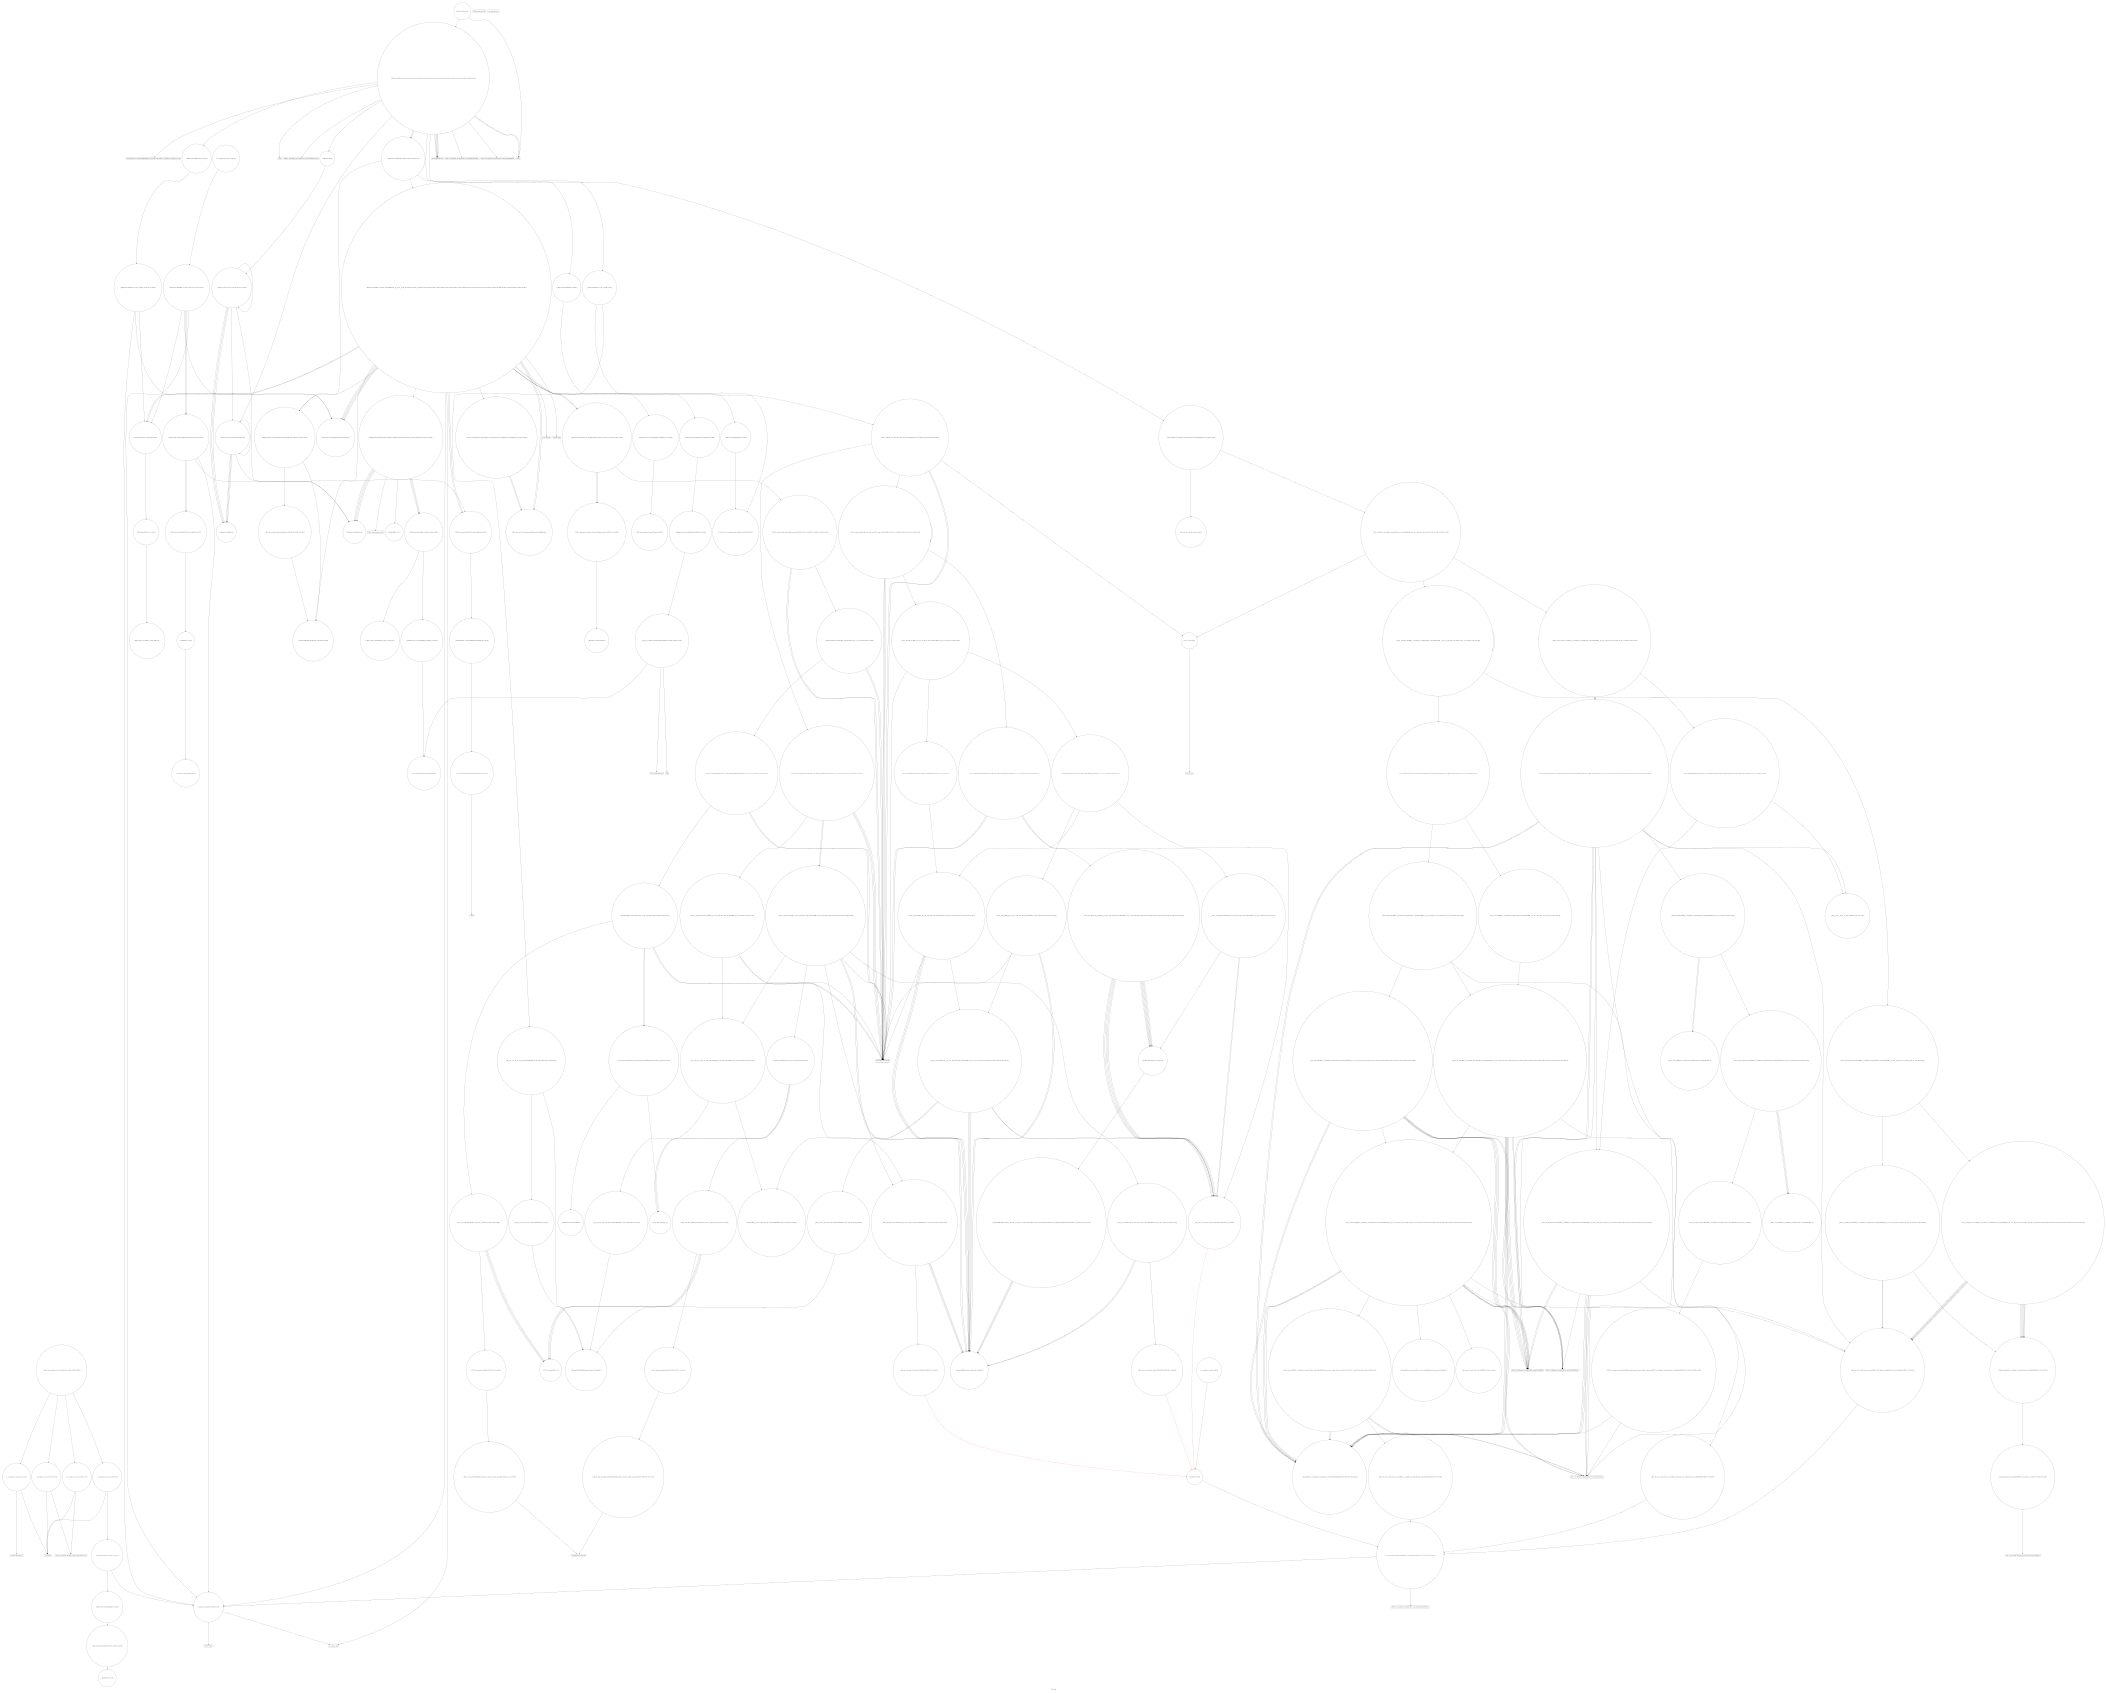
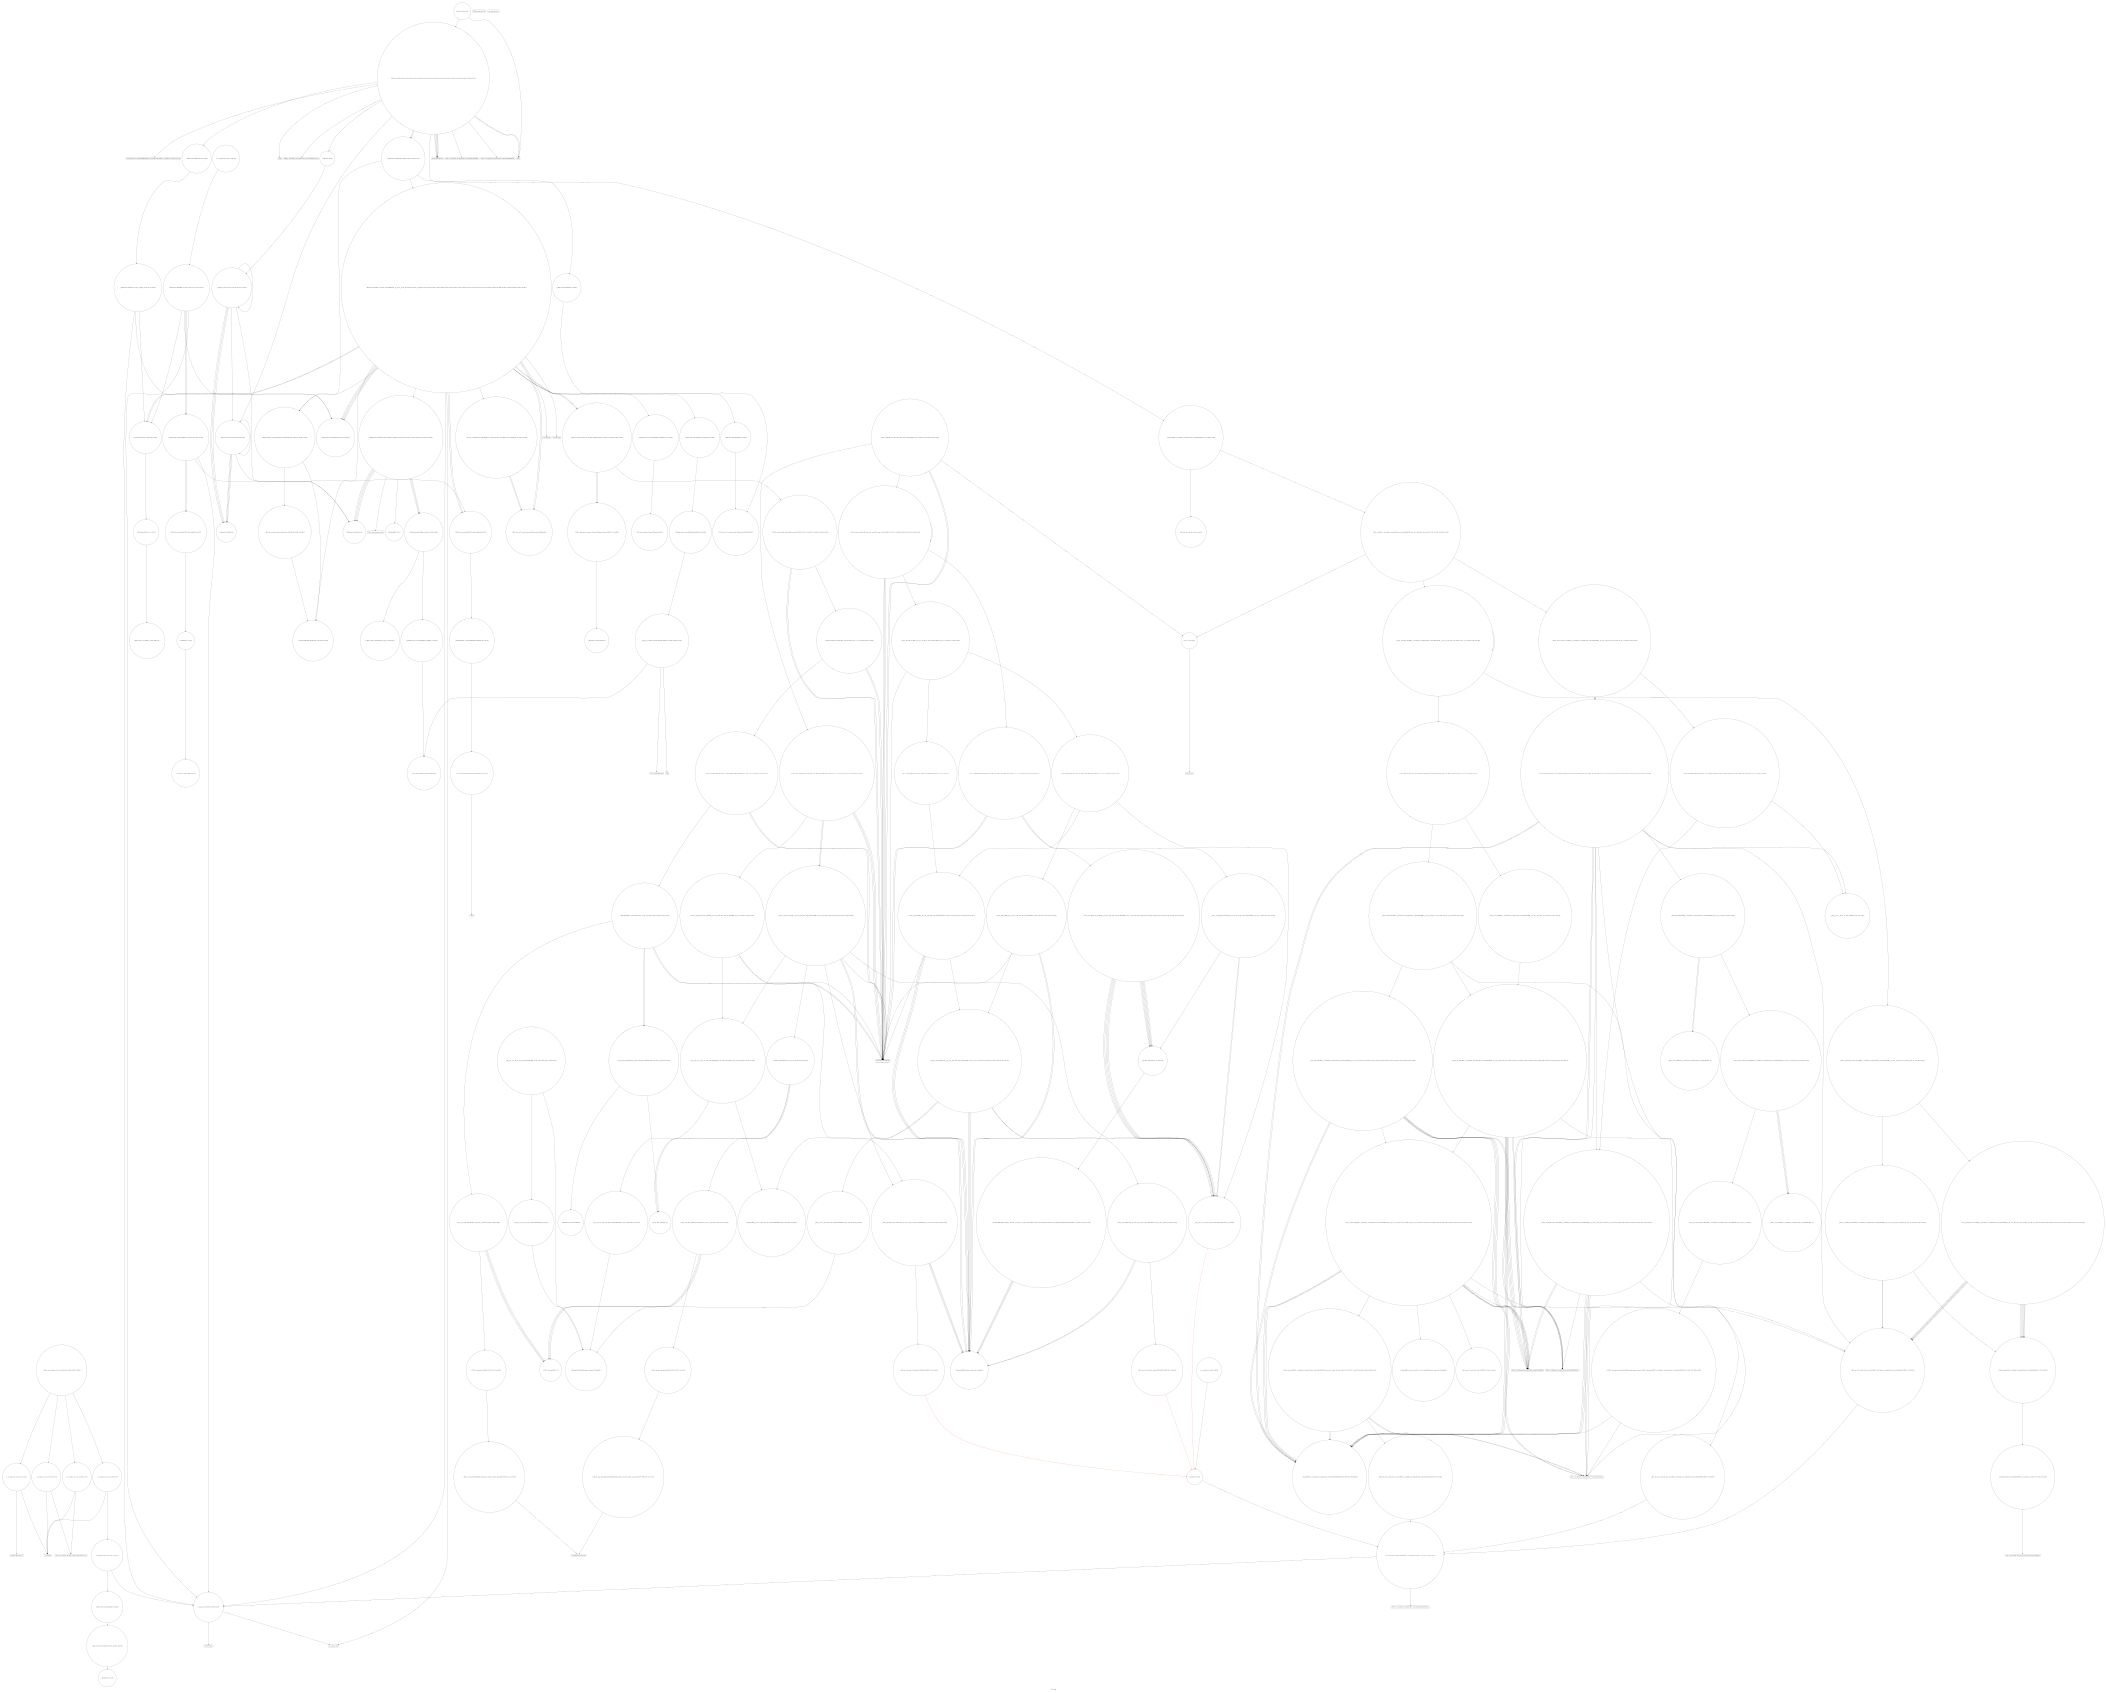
(599, 288) -> none
